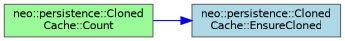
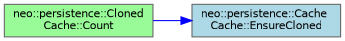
(266, 21) -> (266, 21)
